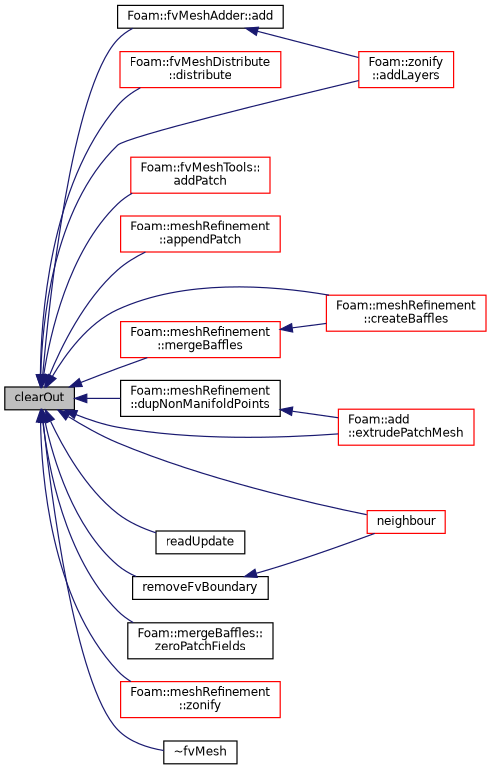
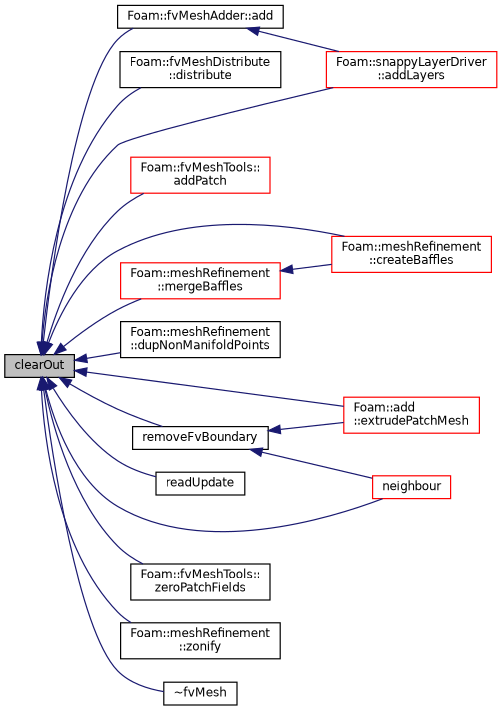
(200, 70) -> (200, 70)
(406, 70) -> (412, 70)
(200, 234) -> none
(315, 414) -> (312, 426)
(200, 641) -> (200, 582)
(200, 700) -> (200, 641)
